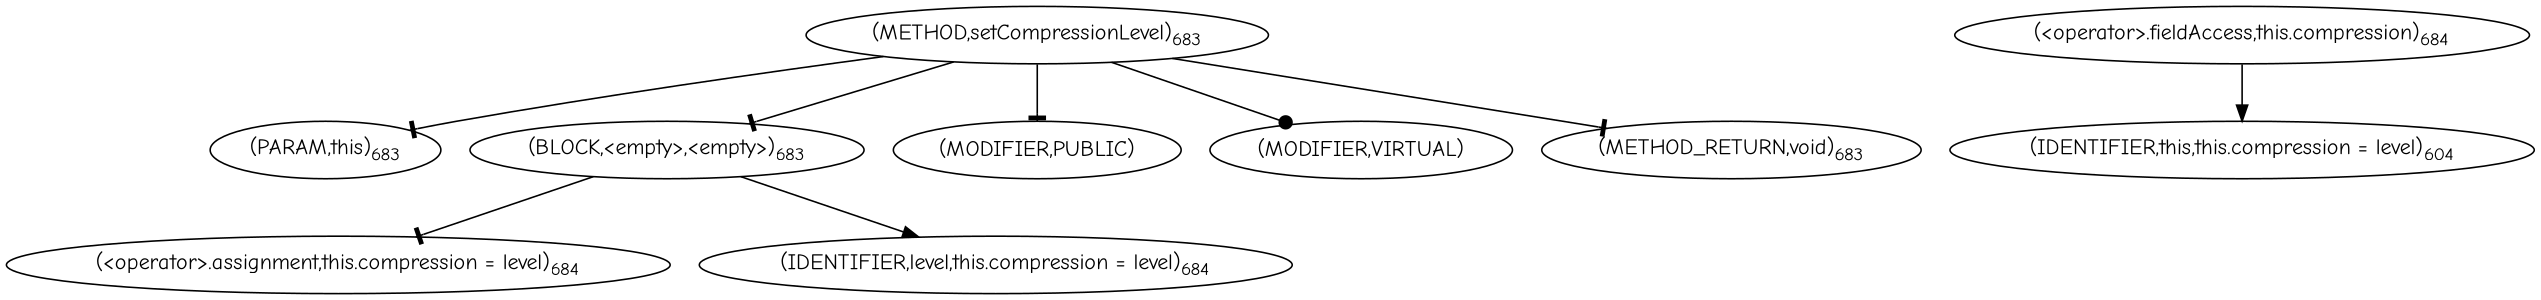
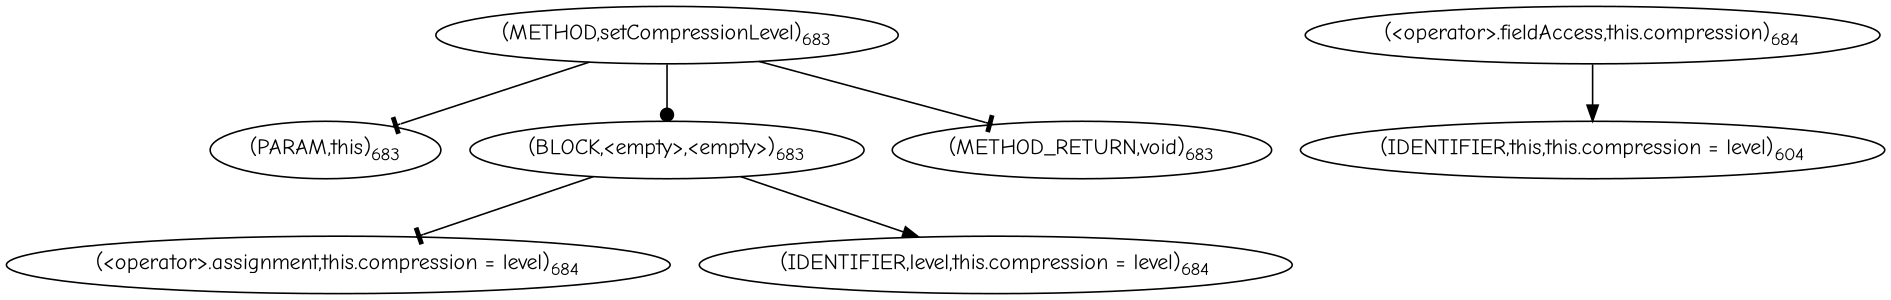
(855, 92) -> (667, 86)
(1037, 150) -> none
(1361, 150) -> none
